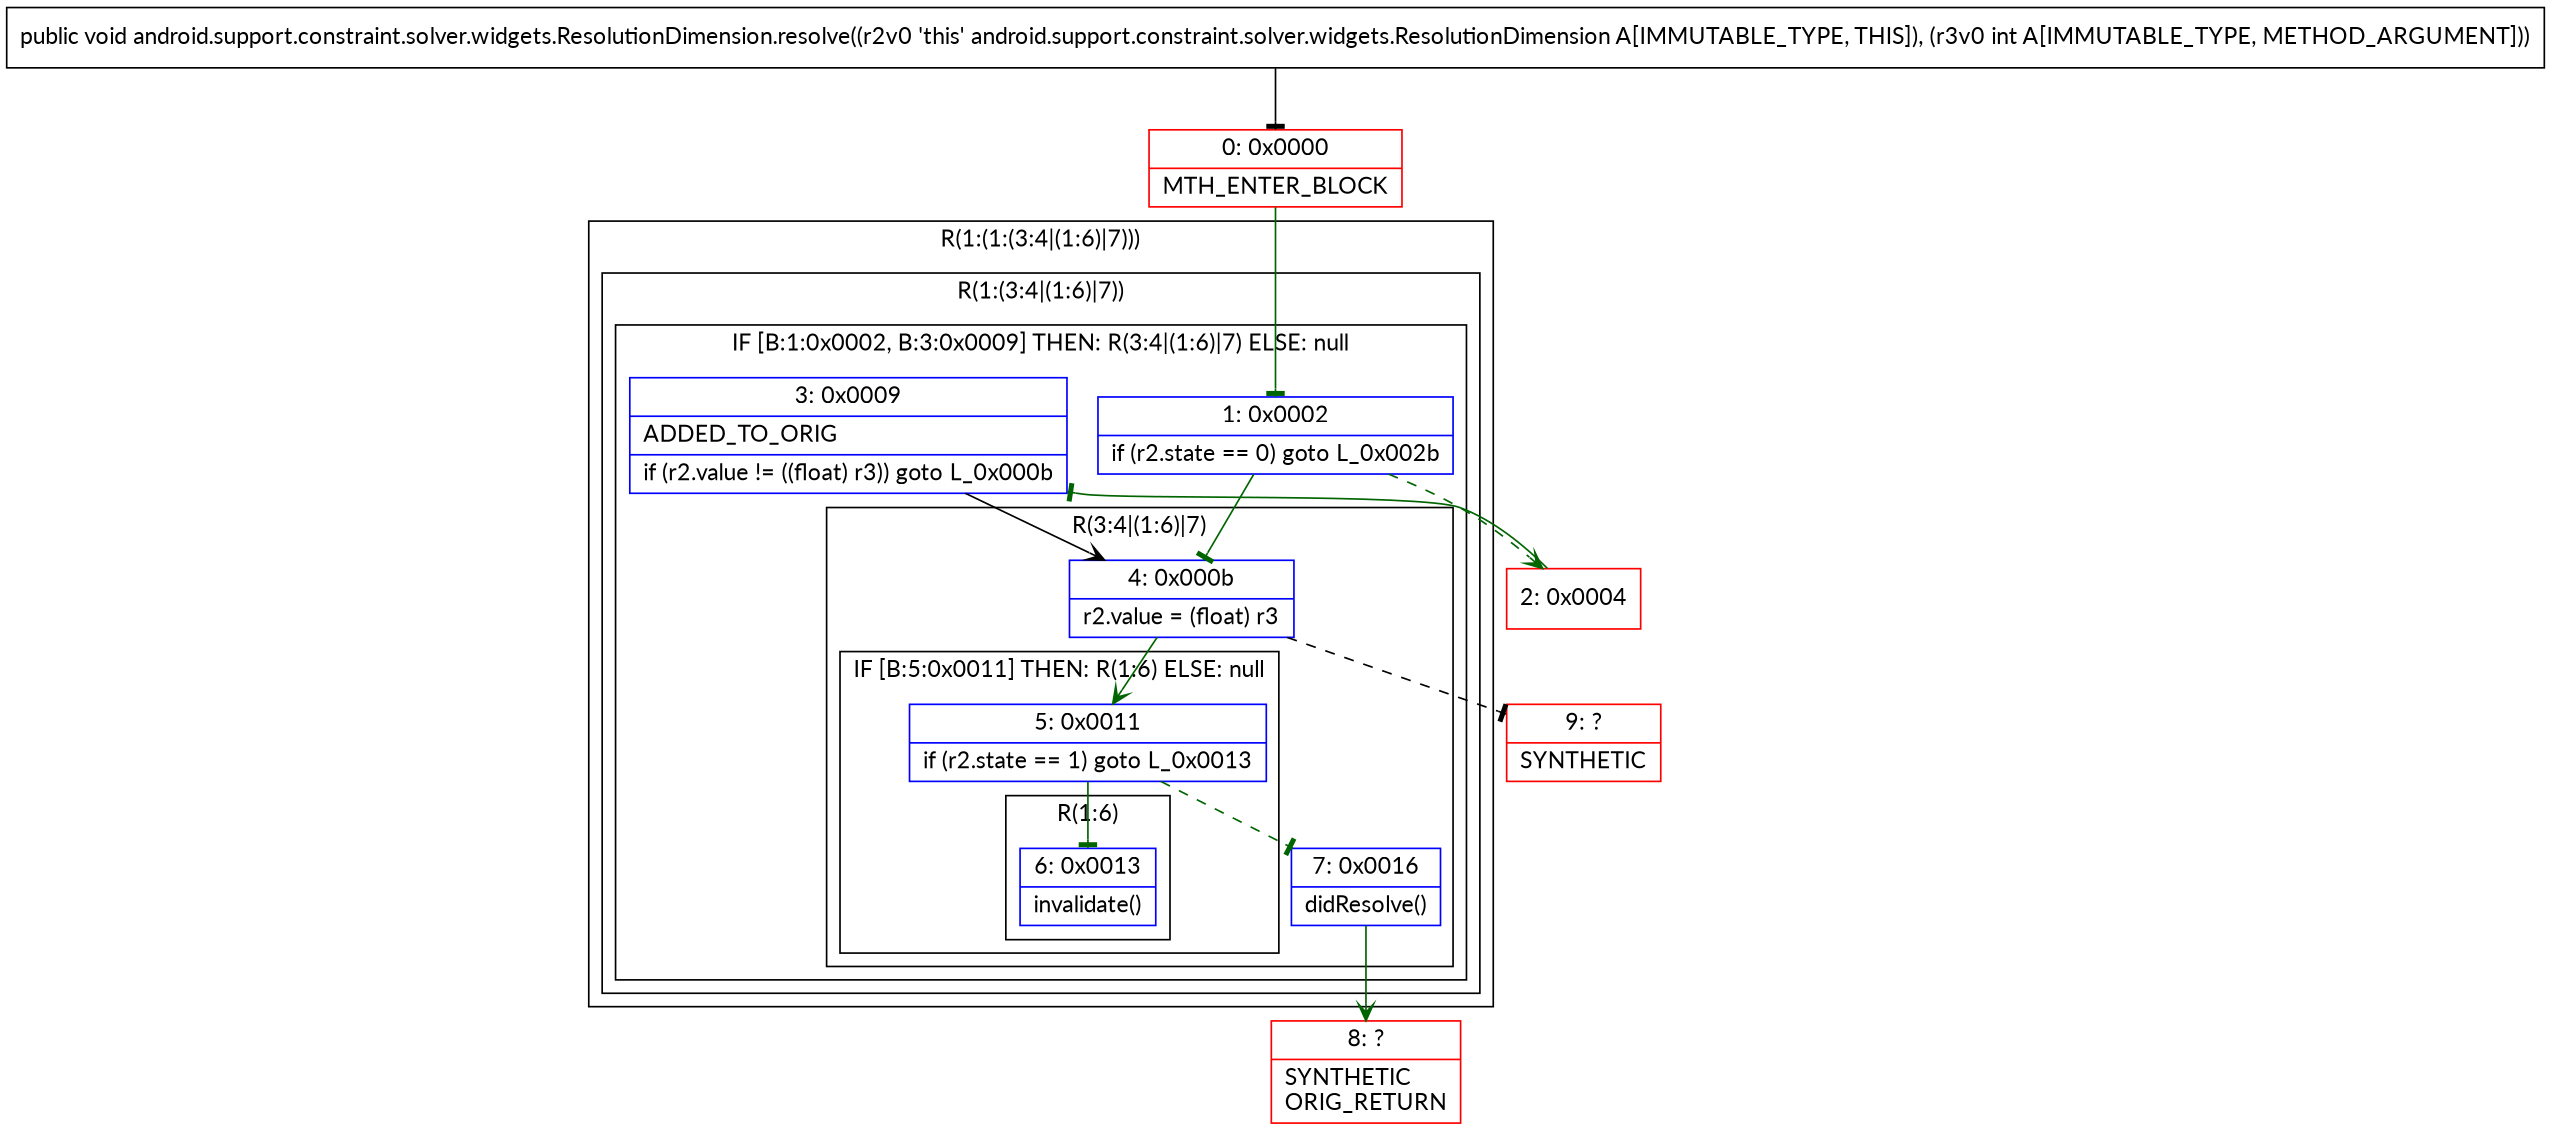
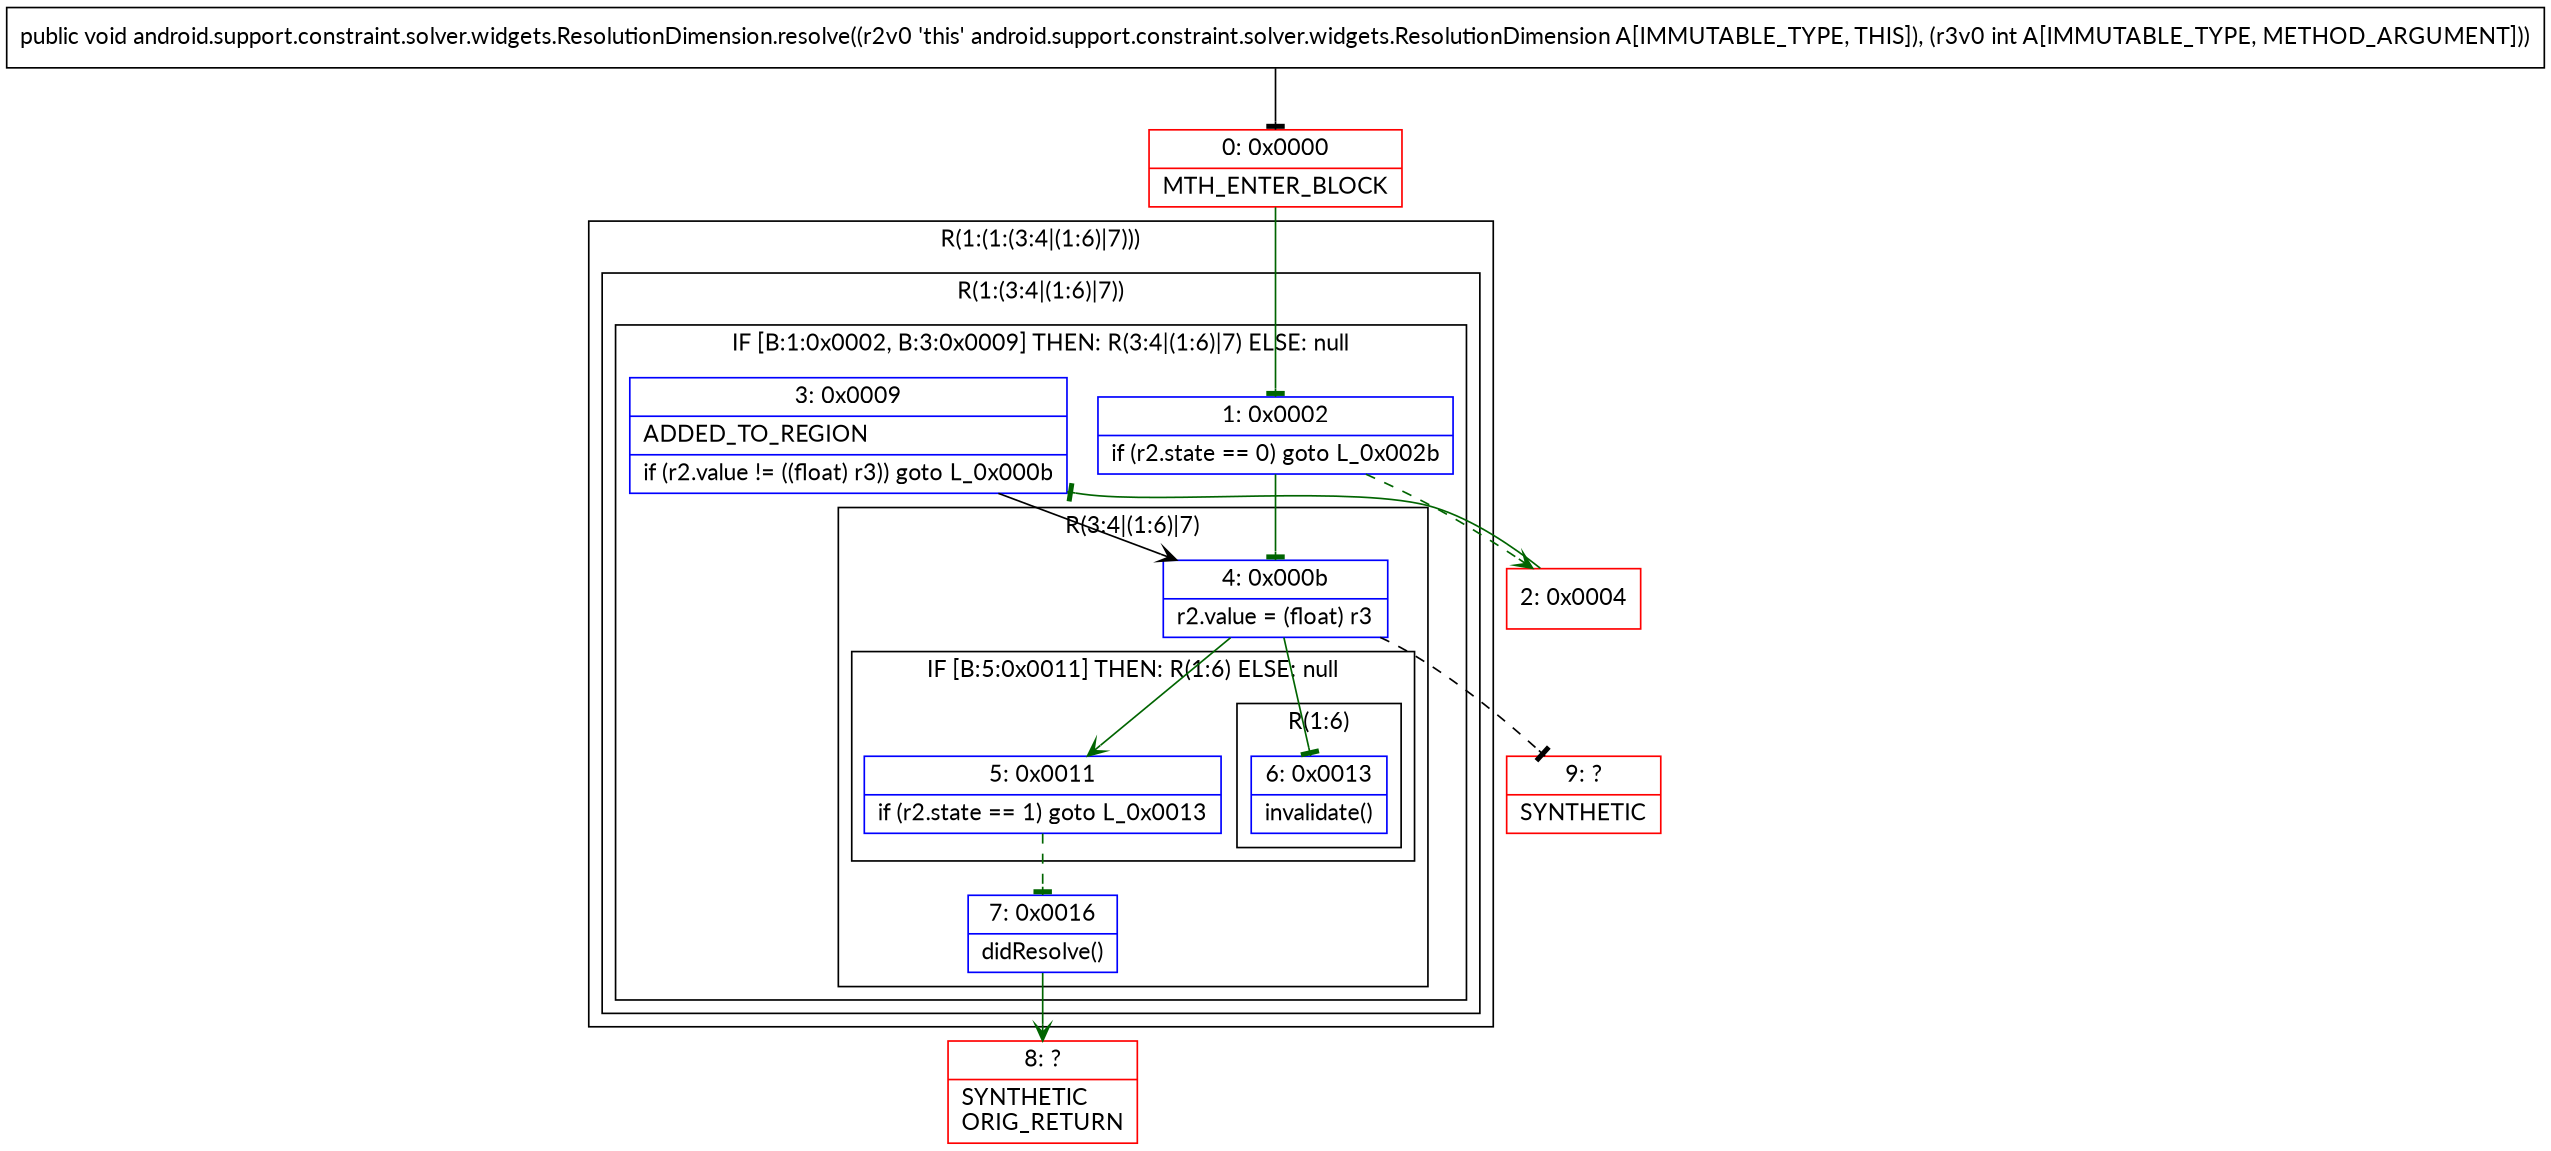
(741, 435) -> (756, 435)
(1088, 811) -> (1296, 693)
